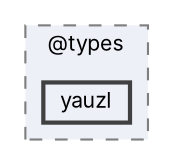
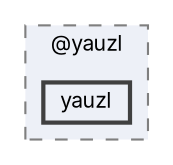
(87, 45) -> (87, 45)
